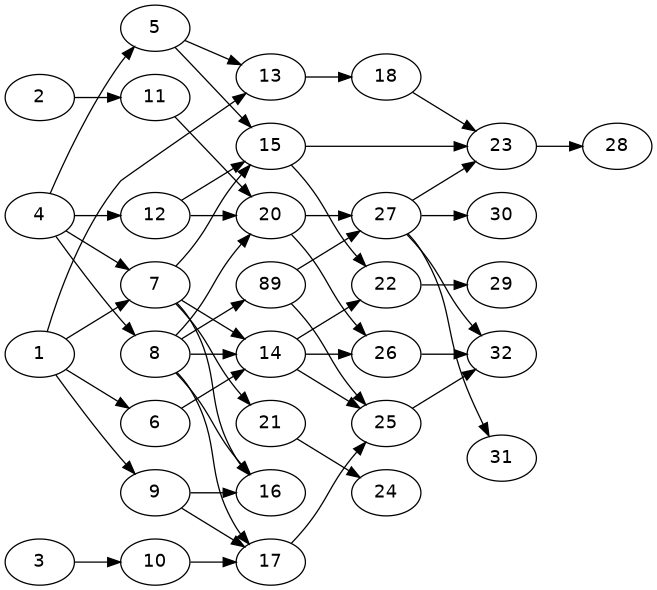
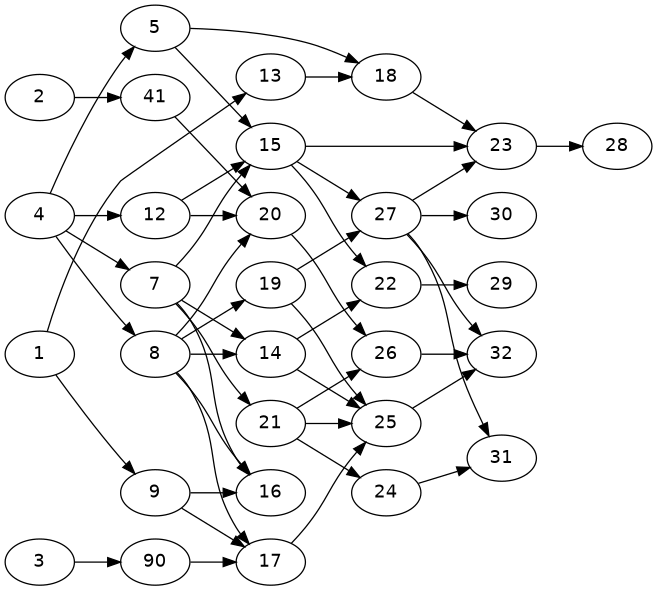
(207, 50) -> (270, 35)
(155, 98) -> (155, 98)
(319, 216) -> (323, 178)
(271, 285) -> (271, 285)
(92, 323) -> none
(319, 354) -> (320, 394)
(155, 424) -> none
none -> (322, 424)
none -> (438, 477)
(155, 562) -> (155, 562)
